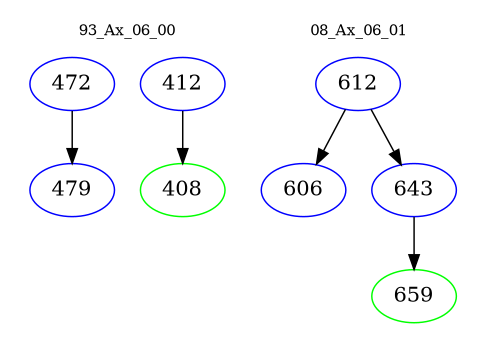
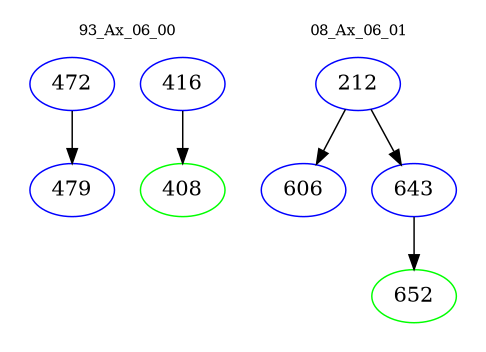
(183, 84) -> (183, 84)
(358, 84) -> (358, 84)
(414, 296) -> (414, 296)
